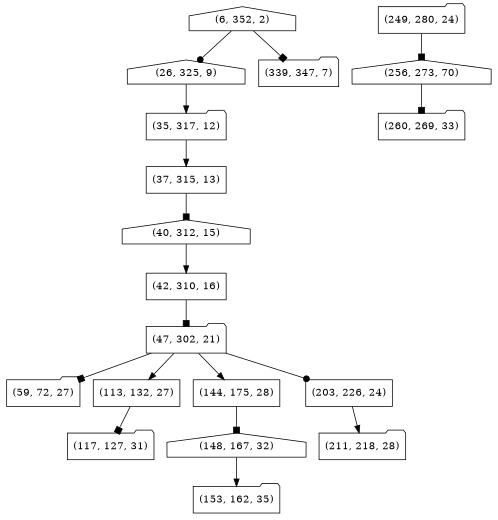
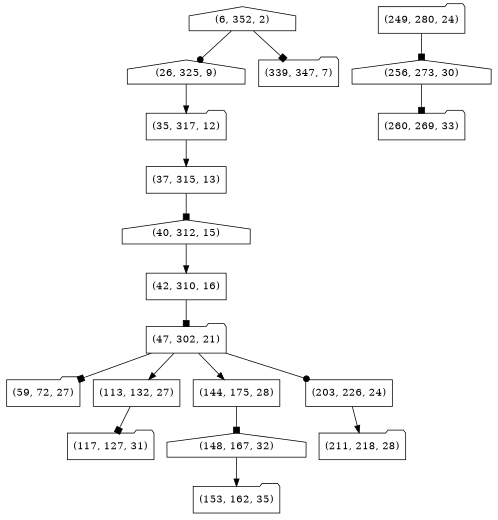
(422, 73) -> (422, 73)
